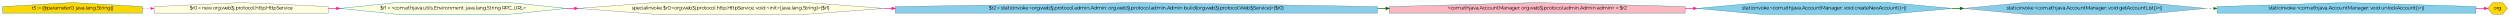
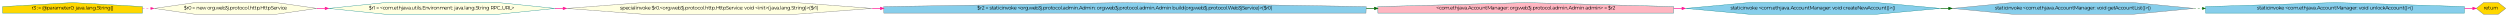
(241, 8) -> (235, 8)
(2498, 8) -> (2491, 8)
